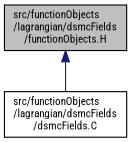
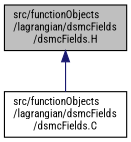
(66, 28) -> (66, 28)
